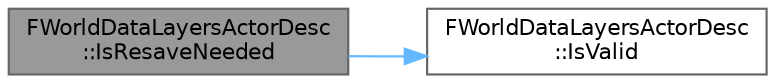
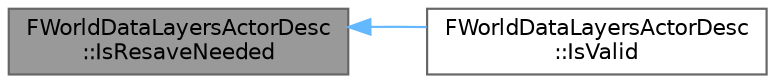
(377, 56) -> (399, 27)
